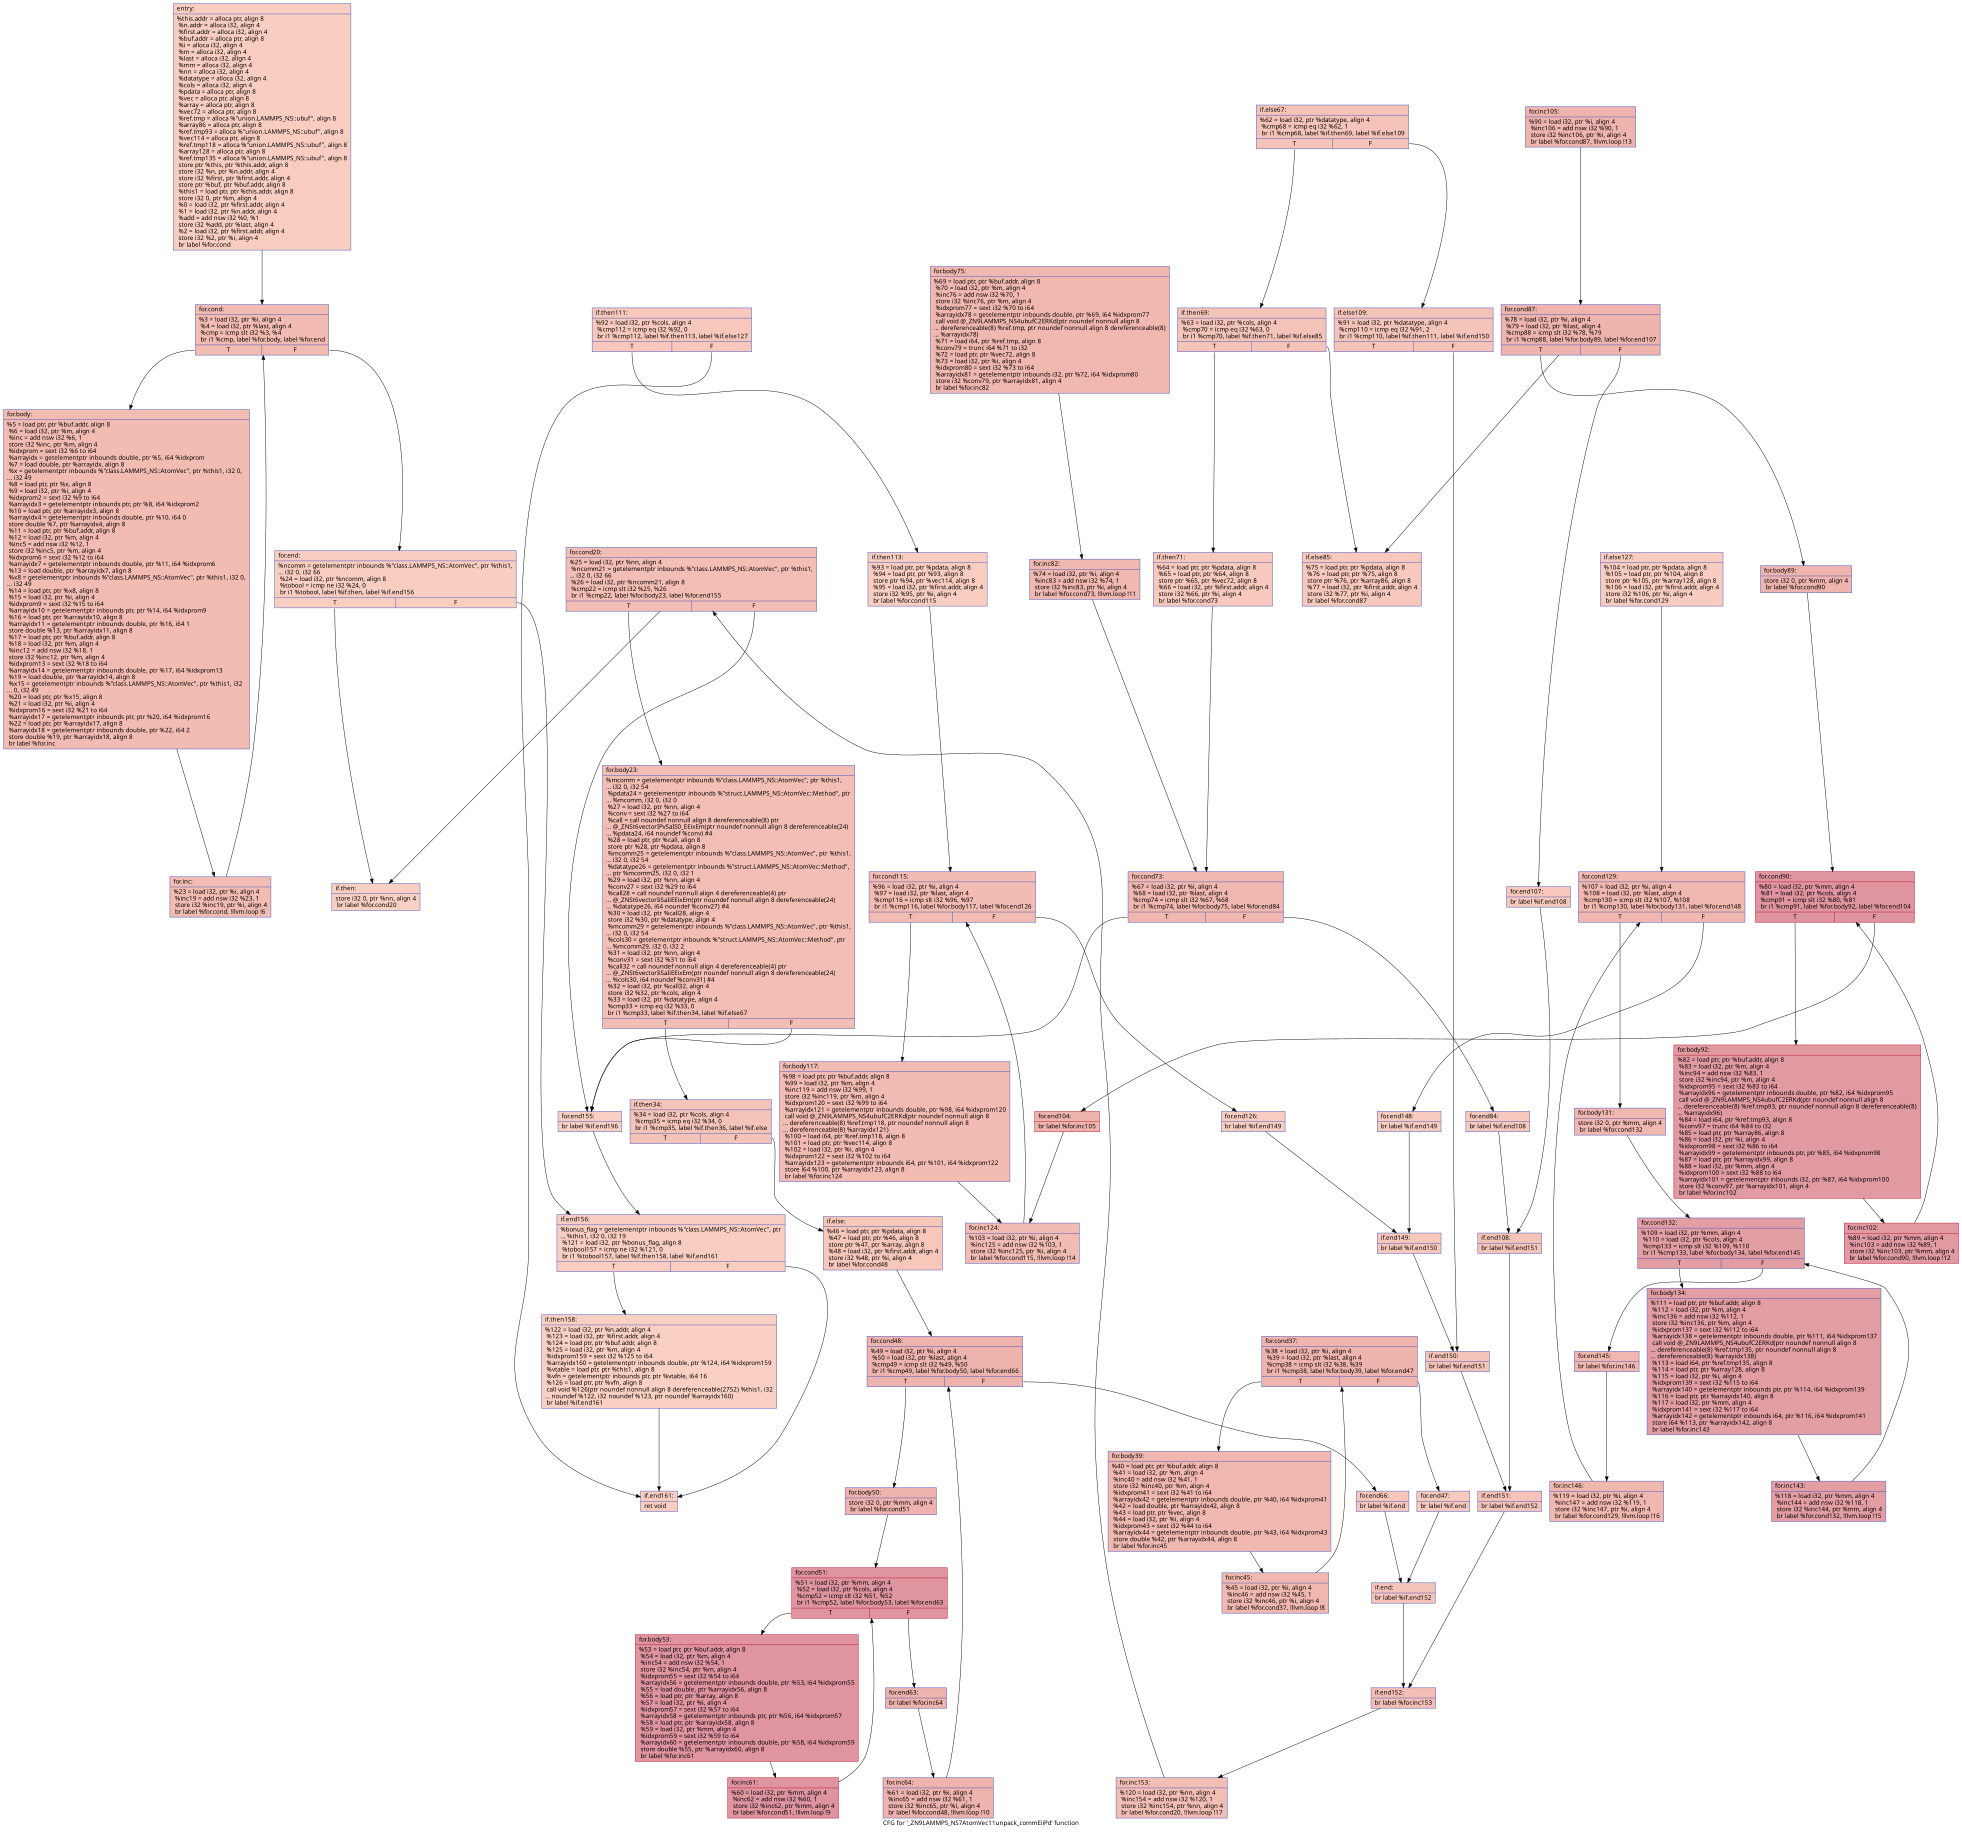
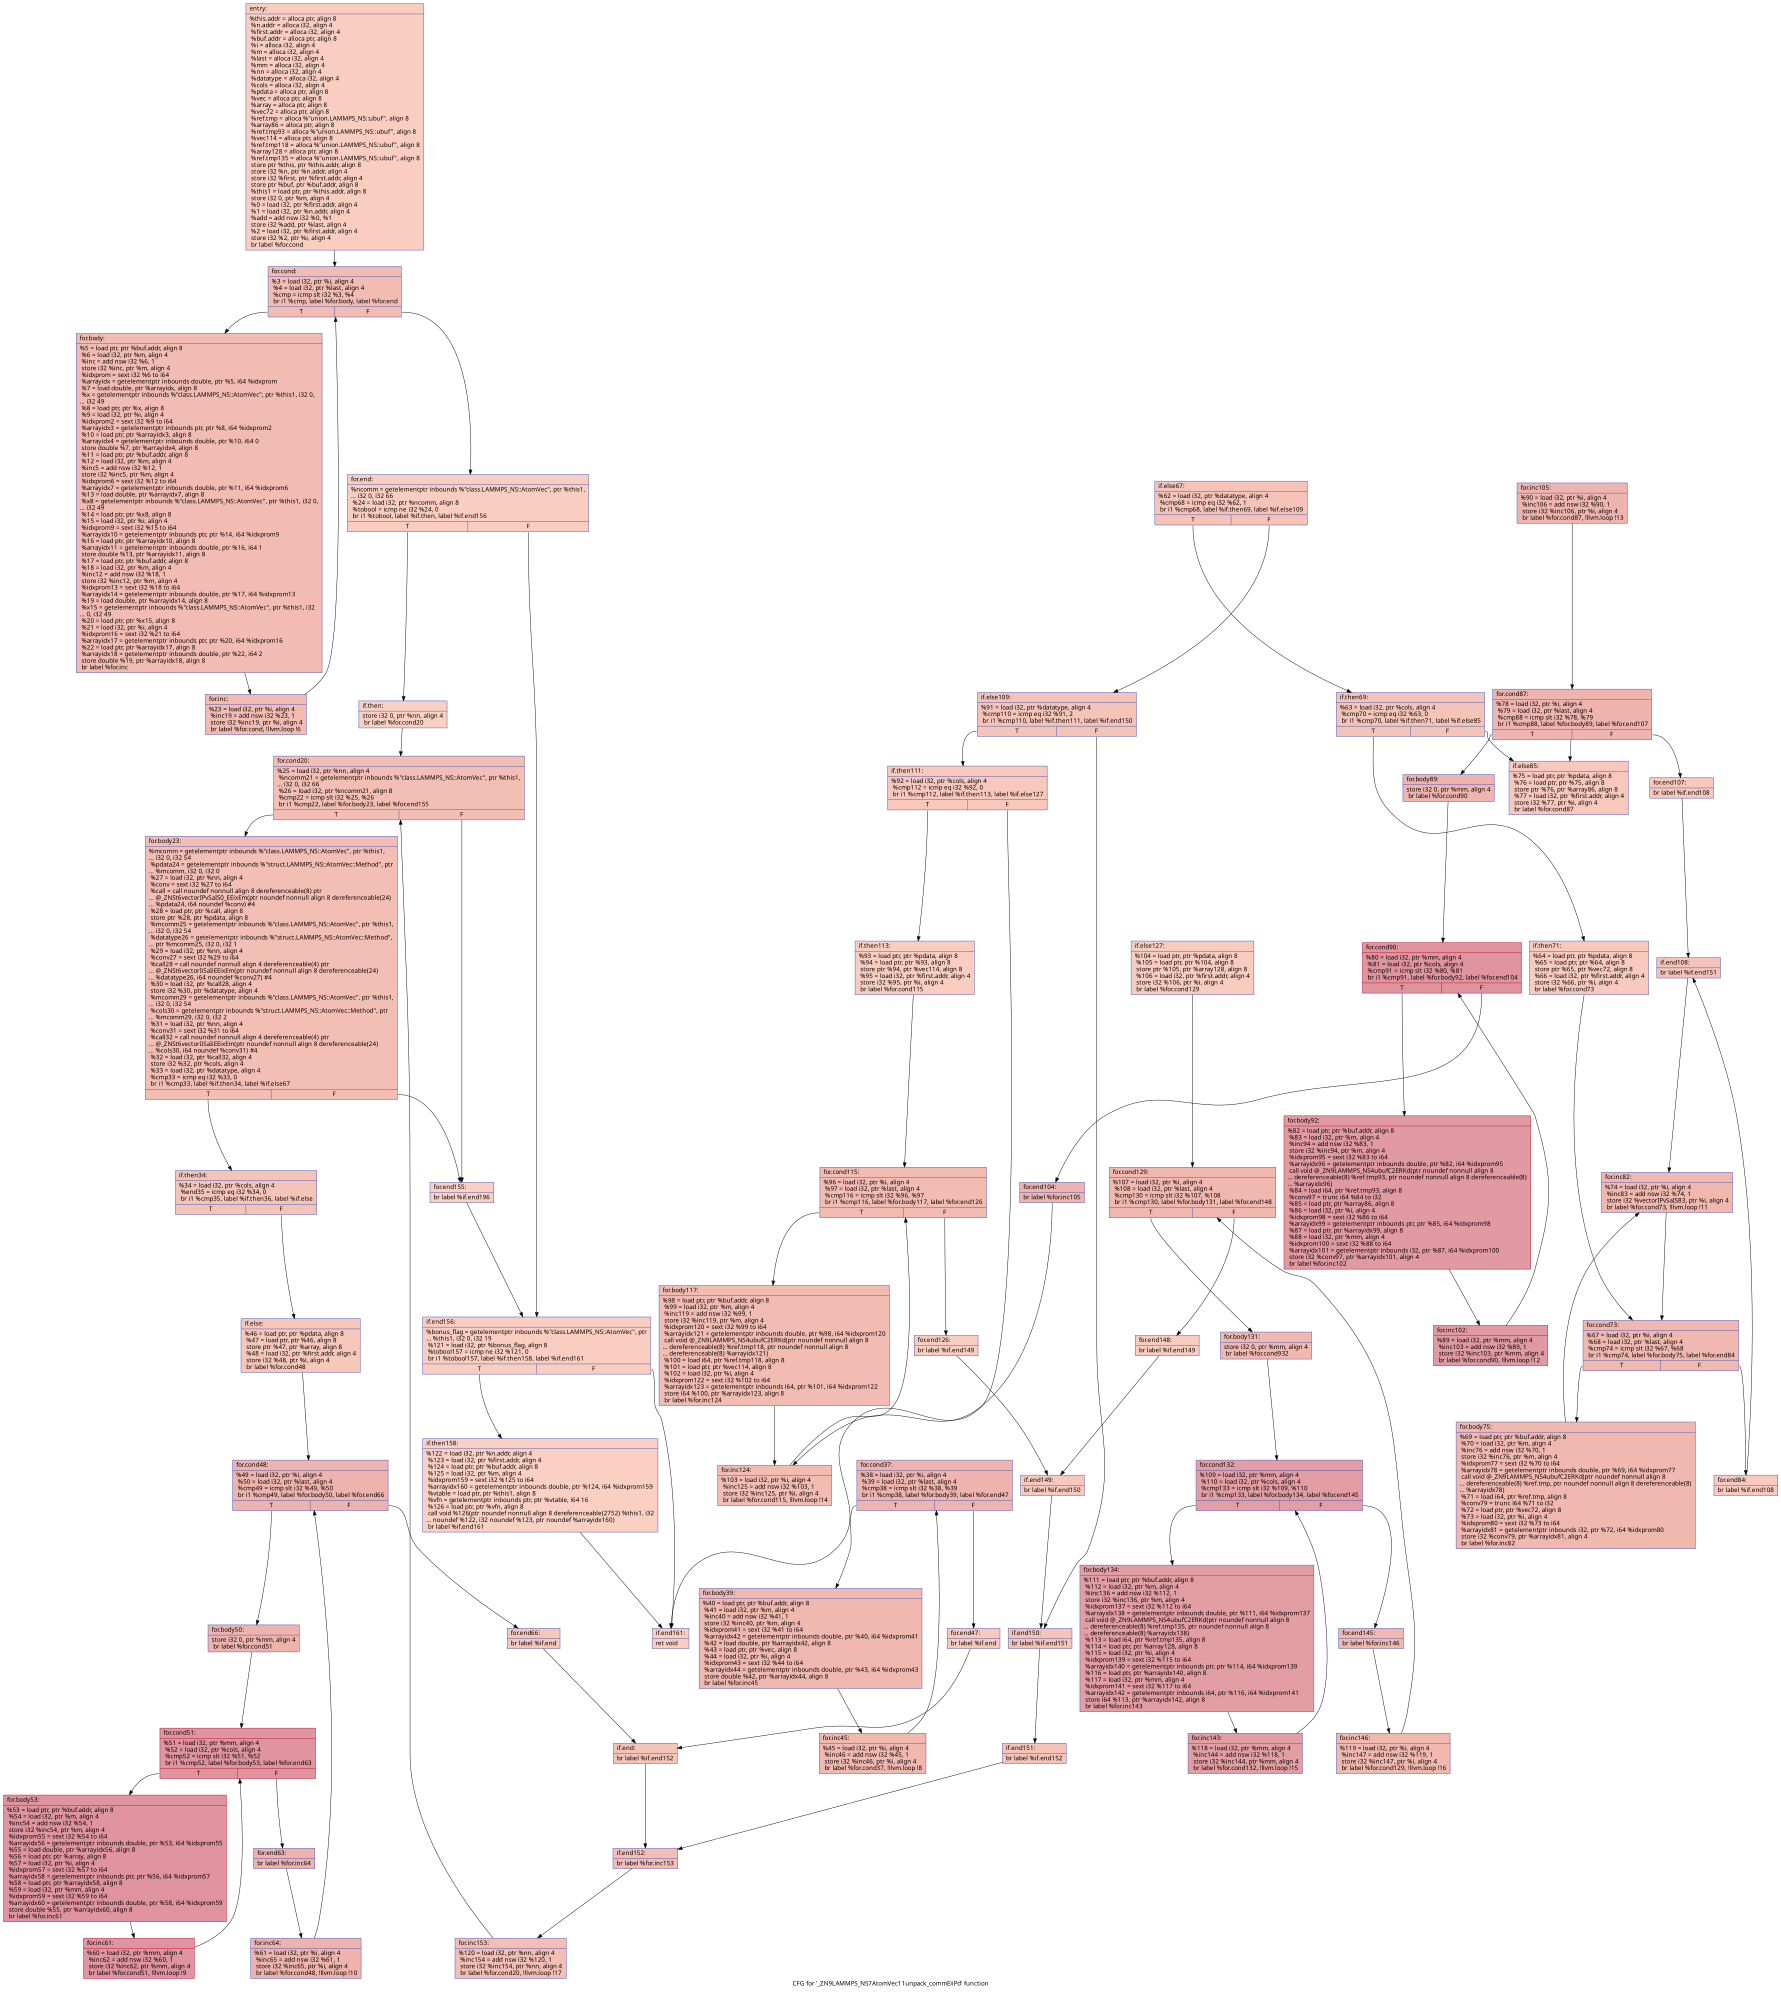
(1080, 587) -> (1667, 1201)
none -> (964, 743)
(526, 746) -> (402, 740)
(872, 1036) -> (1578, 1391)
(678, 1121) -> (223, 1192)
(1067, 1122) -> (1052, 1192)
(1611, 1130) -> (1257, 1354)
(1510, 1370) -> (1679, 1073)
